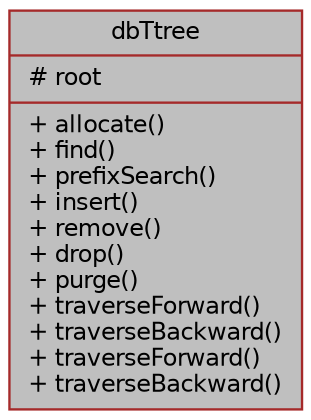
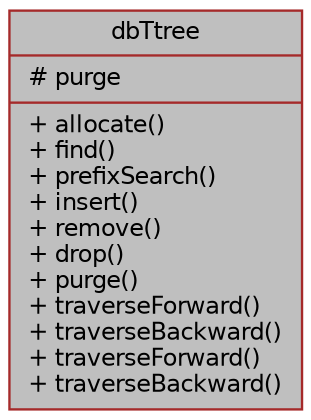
(65, 78) -> (76, 78)
